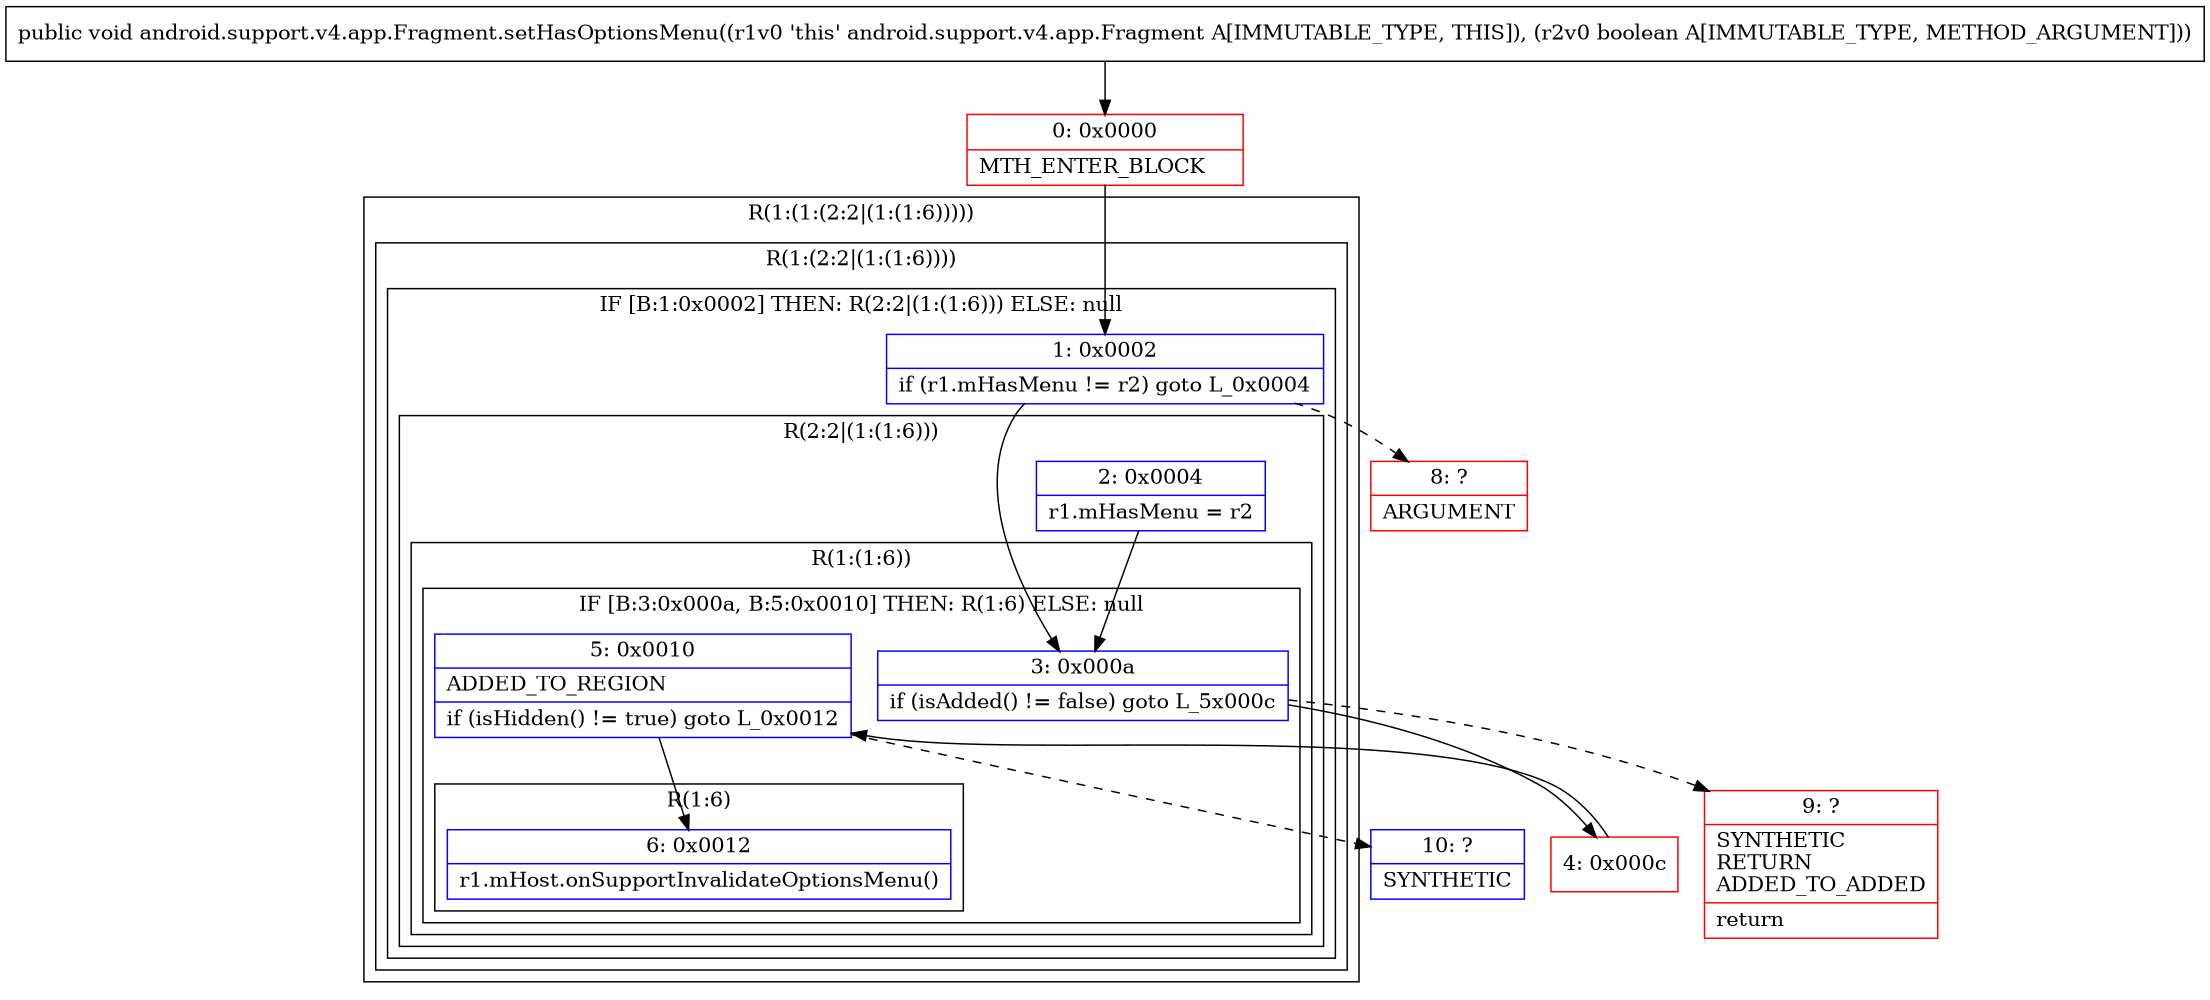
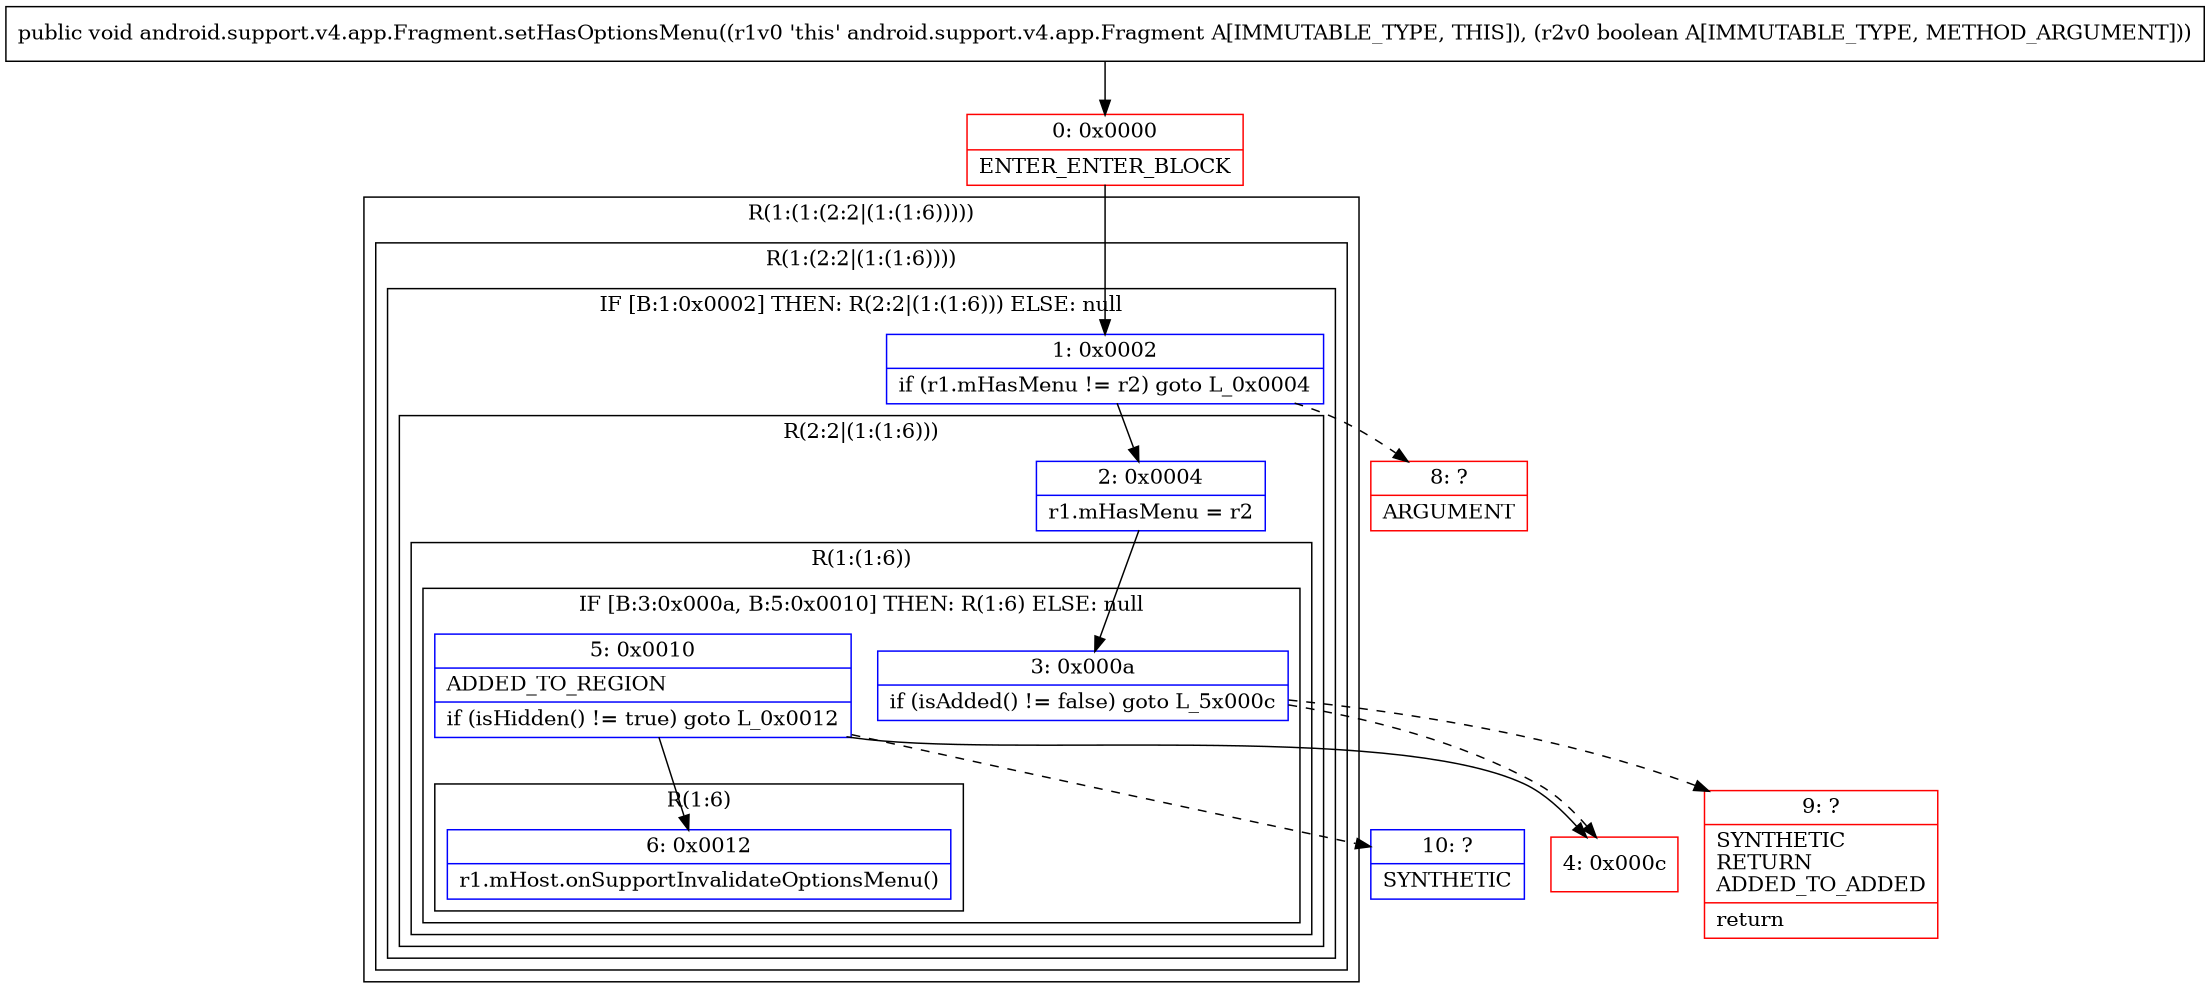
(1093, 167) -> (1105, 167)
(1002, 523) -> (1125, 425)
(1447, 744) -> (1447, 744)
(1250, 746) -> (1221, 746)
